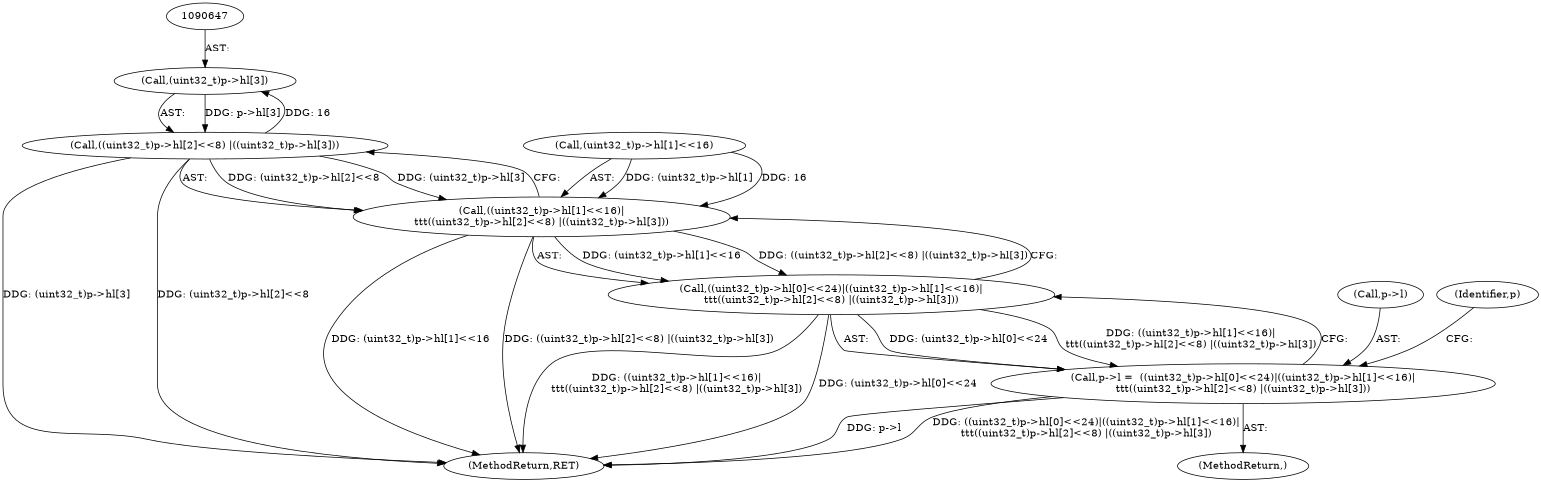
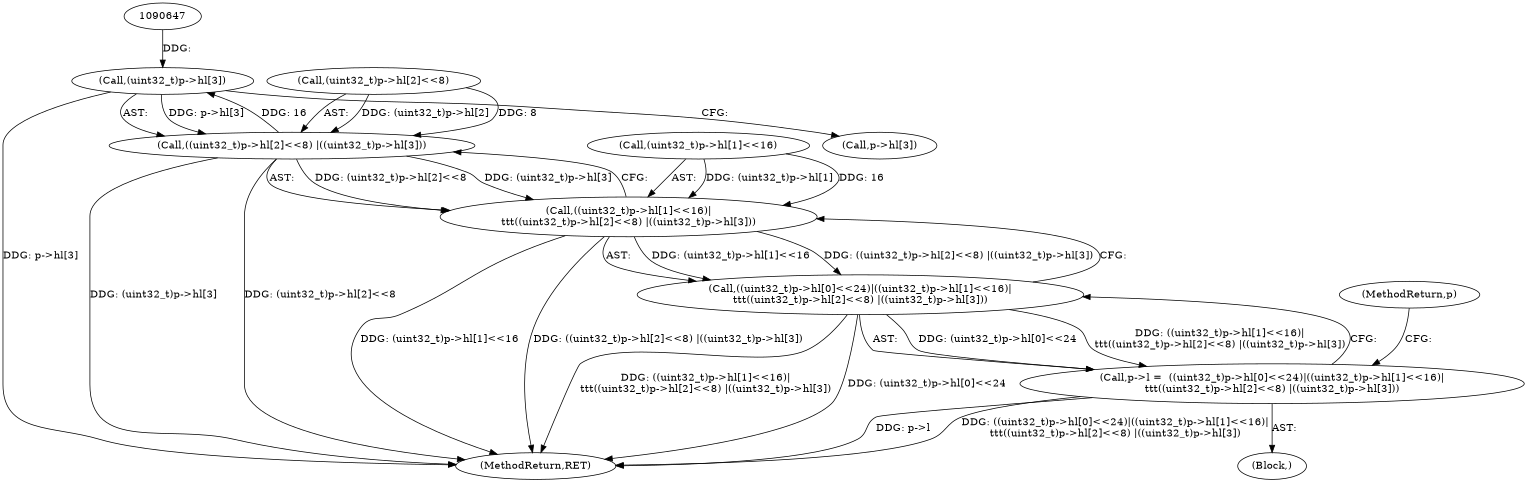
(219, 49) -> (179, 49)
none -> (374, 81)
none -> (880, 146)
(1381, 295) -> none
(1488, 295) -> (1410, 295)
none -> (33, 425)
(1243, 466) -> (1272, 466)
